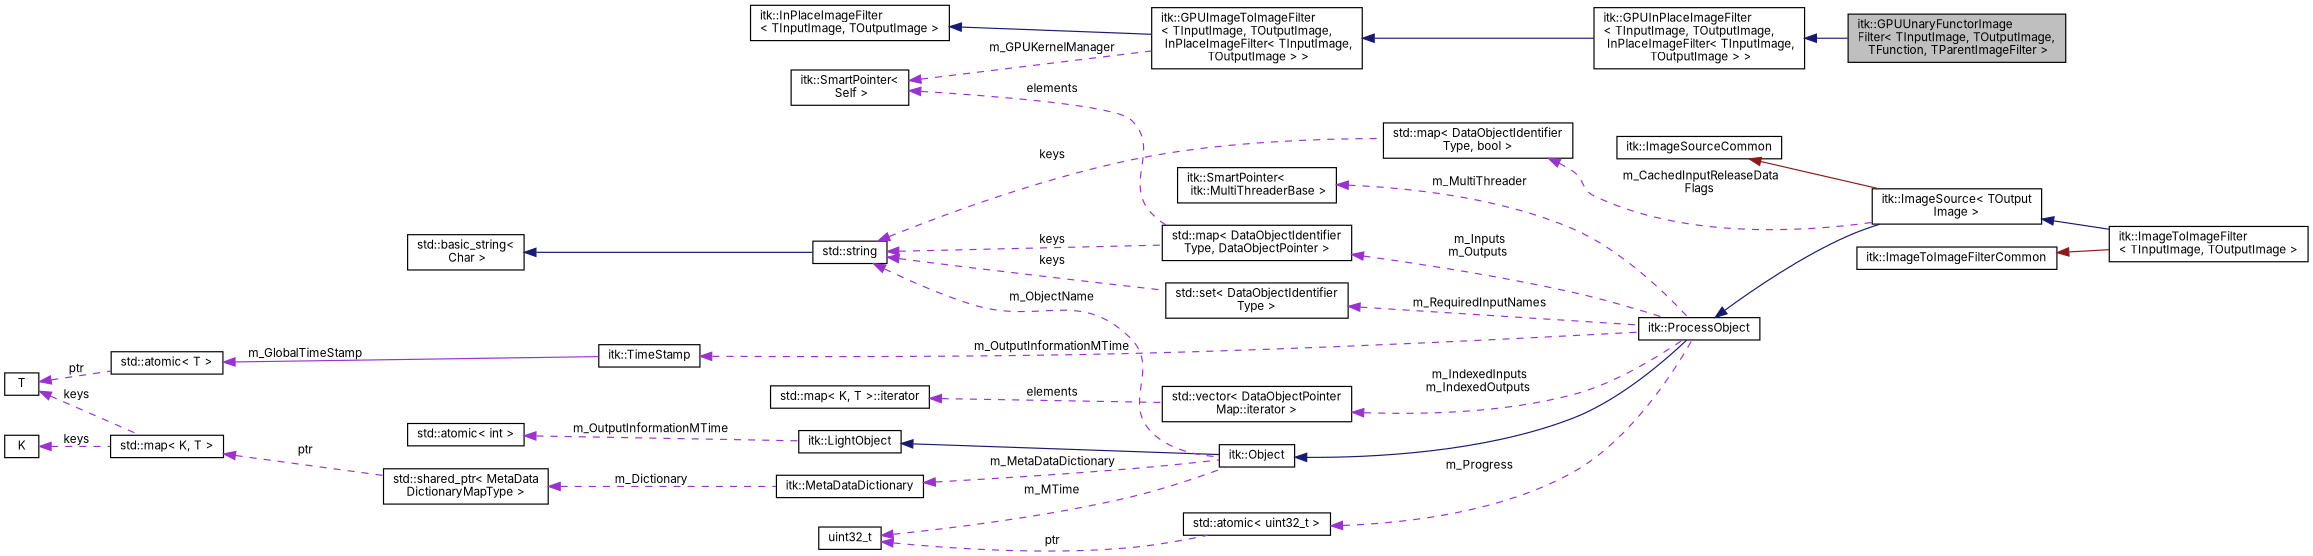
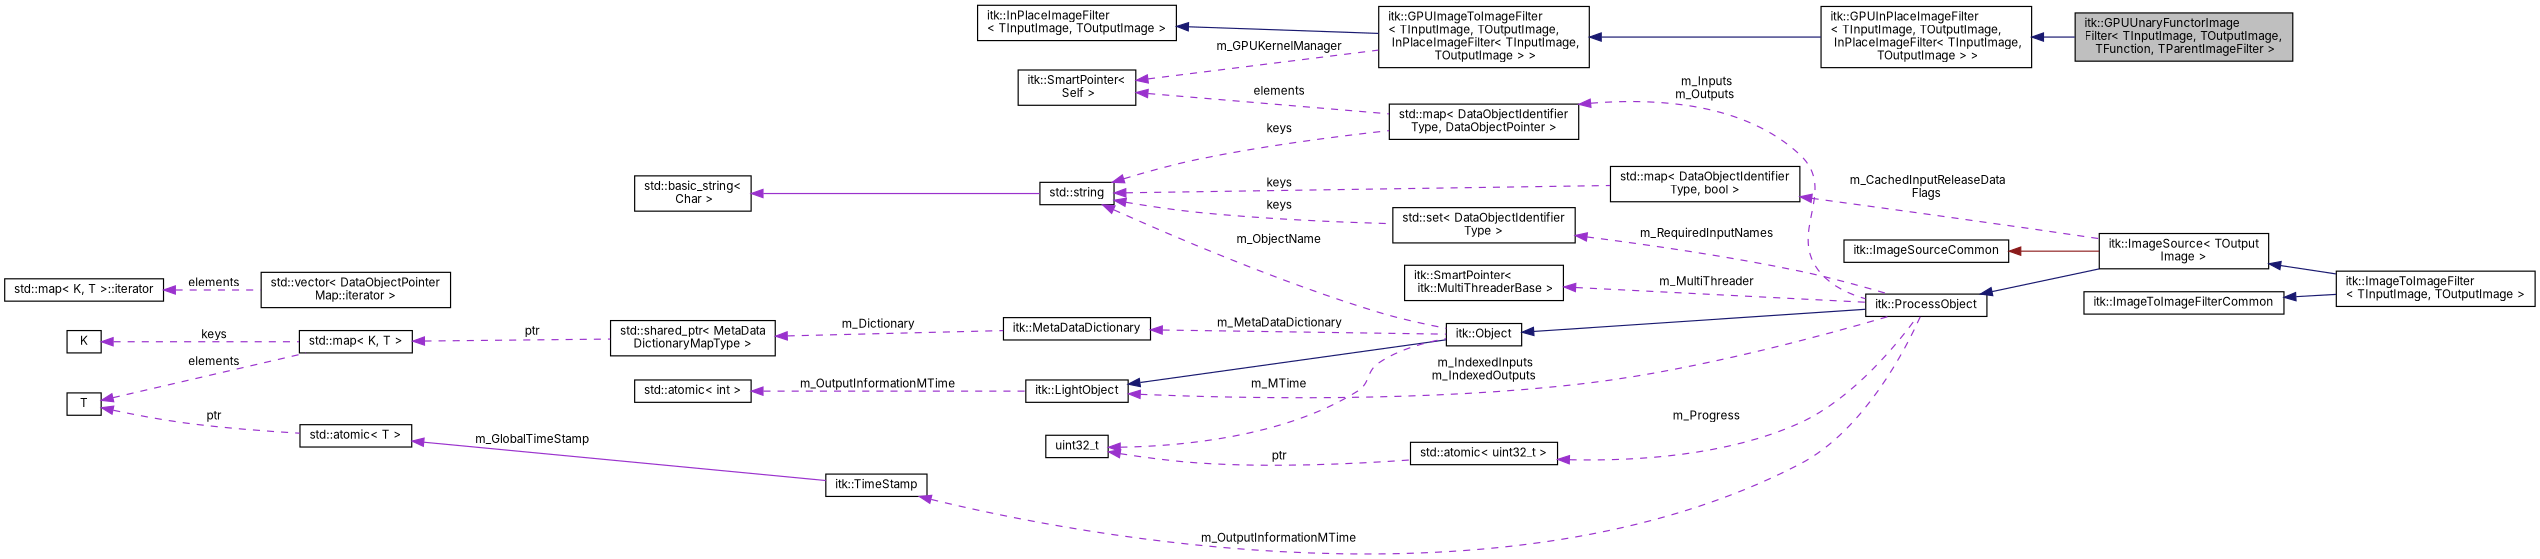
(2089, 251) -> (2316, 296)
(674, 252) -> (901, 194)
(75, 395) -> (212, 362)
(1530, 404) -> (1518, 390)
